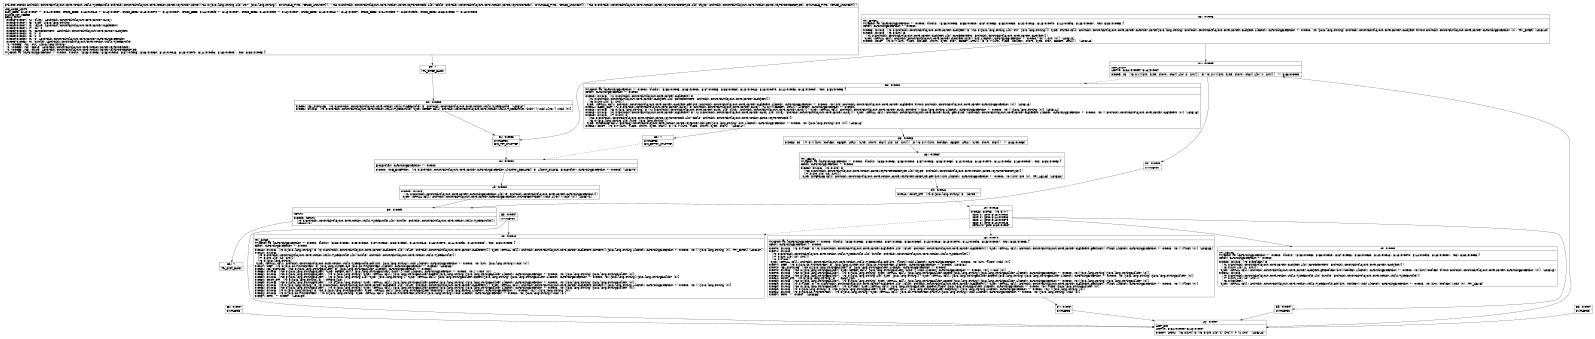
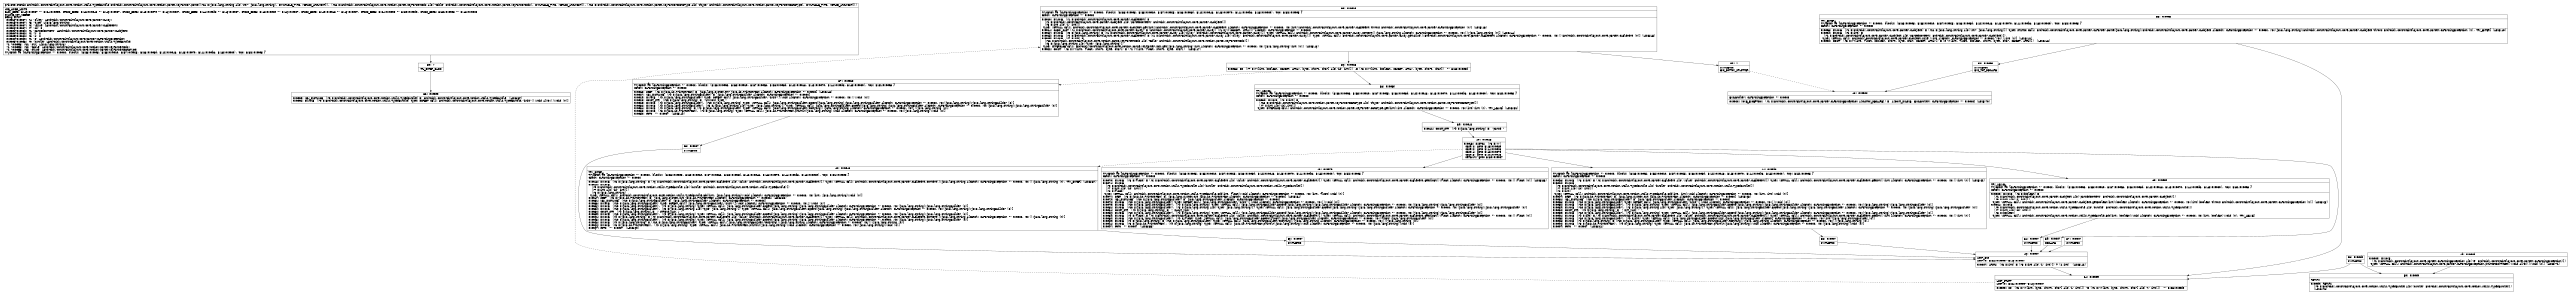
none -> (846, 98)
(469, 123) -> none
(1203, 128) -> (2270, 275)
(506, 144) -> (1985, 71)
(506, 152) -> (1930, 81)
(503, 178) -> none
none -> (1769, 198)
(959, 202) -> (1470, 134)
(303, 224) -> (2319, 290)
(509, 227) -> (1191, 237)
none -> (2031, 241)
(231, 266) -> none
(1049, 301) -> none
(1283, 311) -> (2050, 243)
